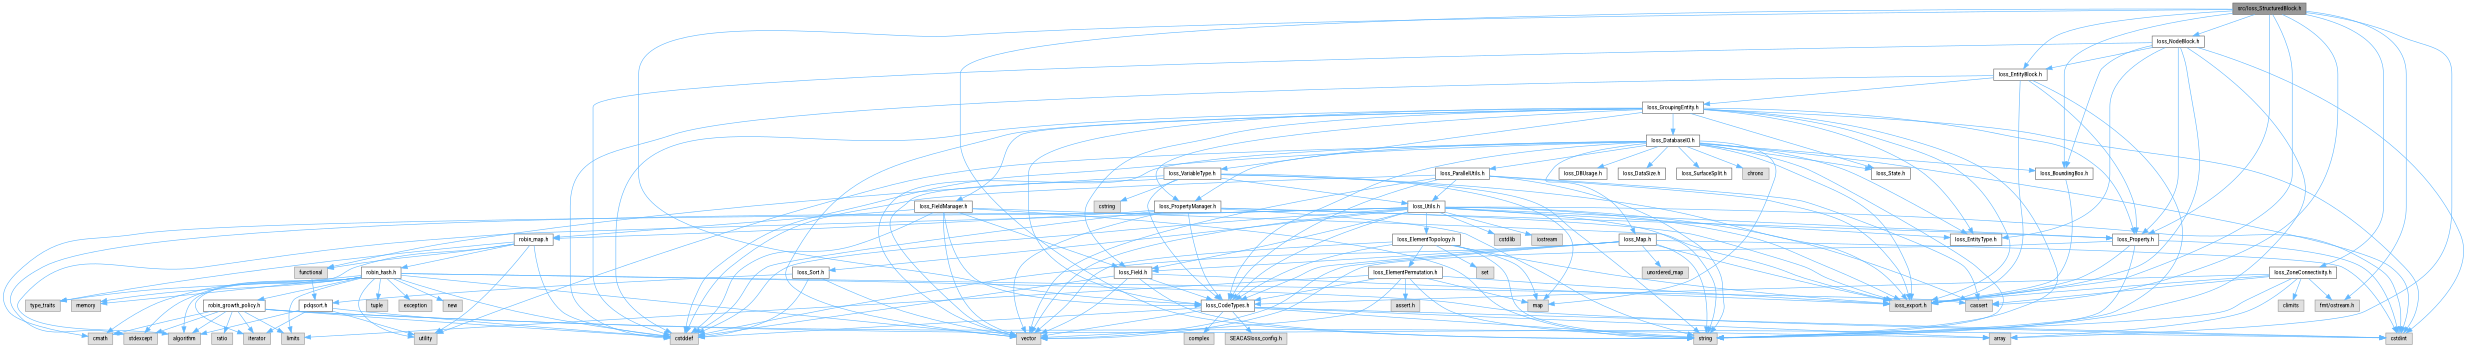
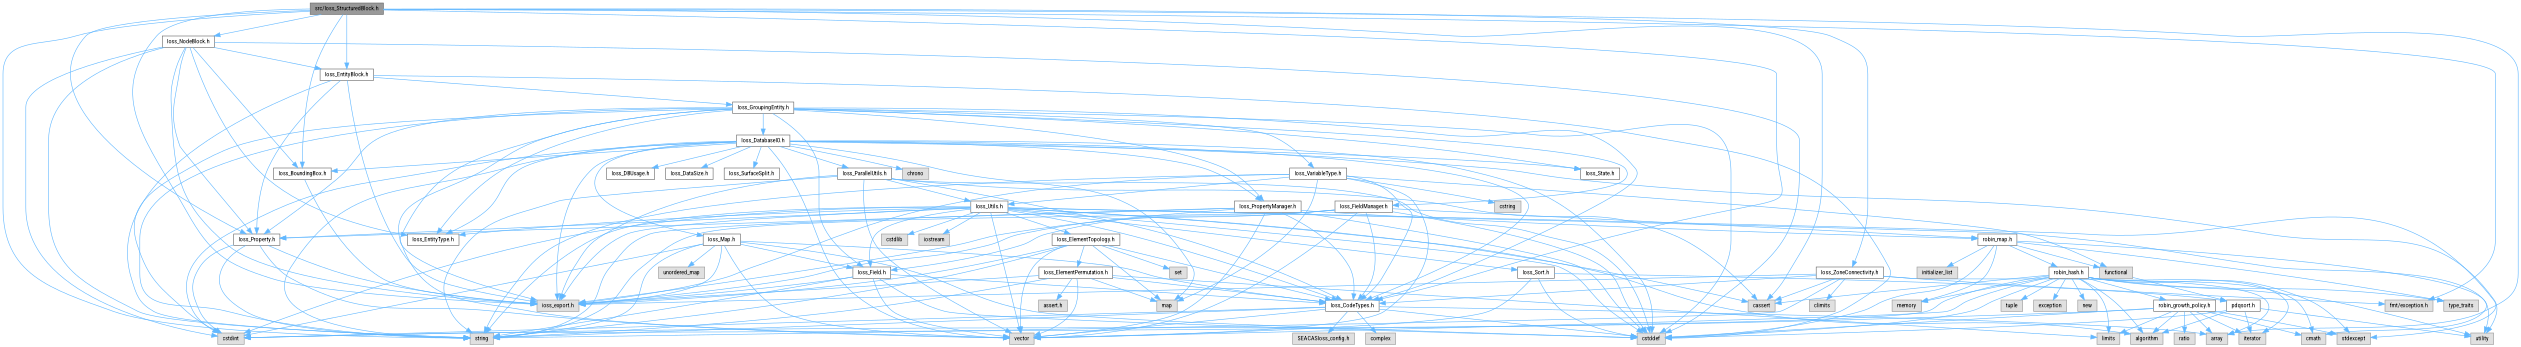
none -> (1937, 273)
(2337, 306) -> (2409, 306)
